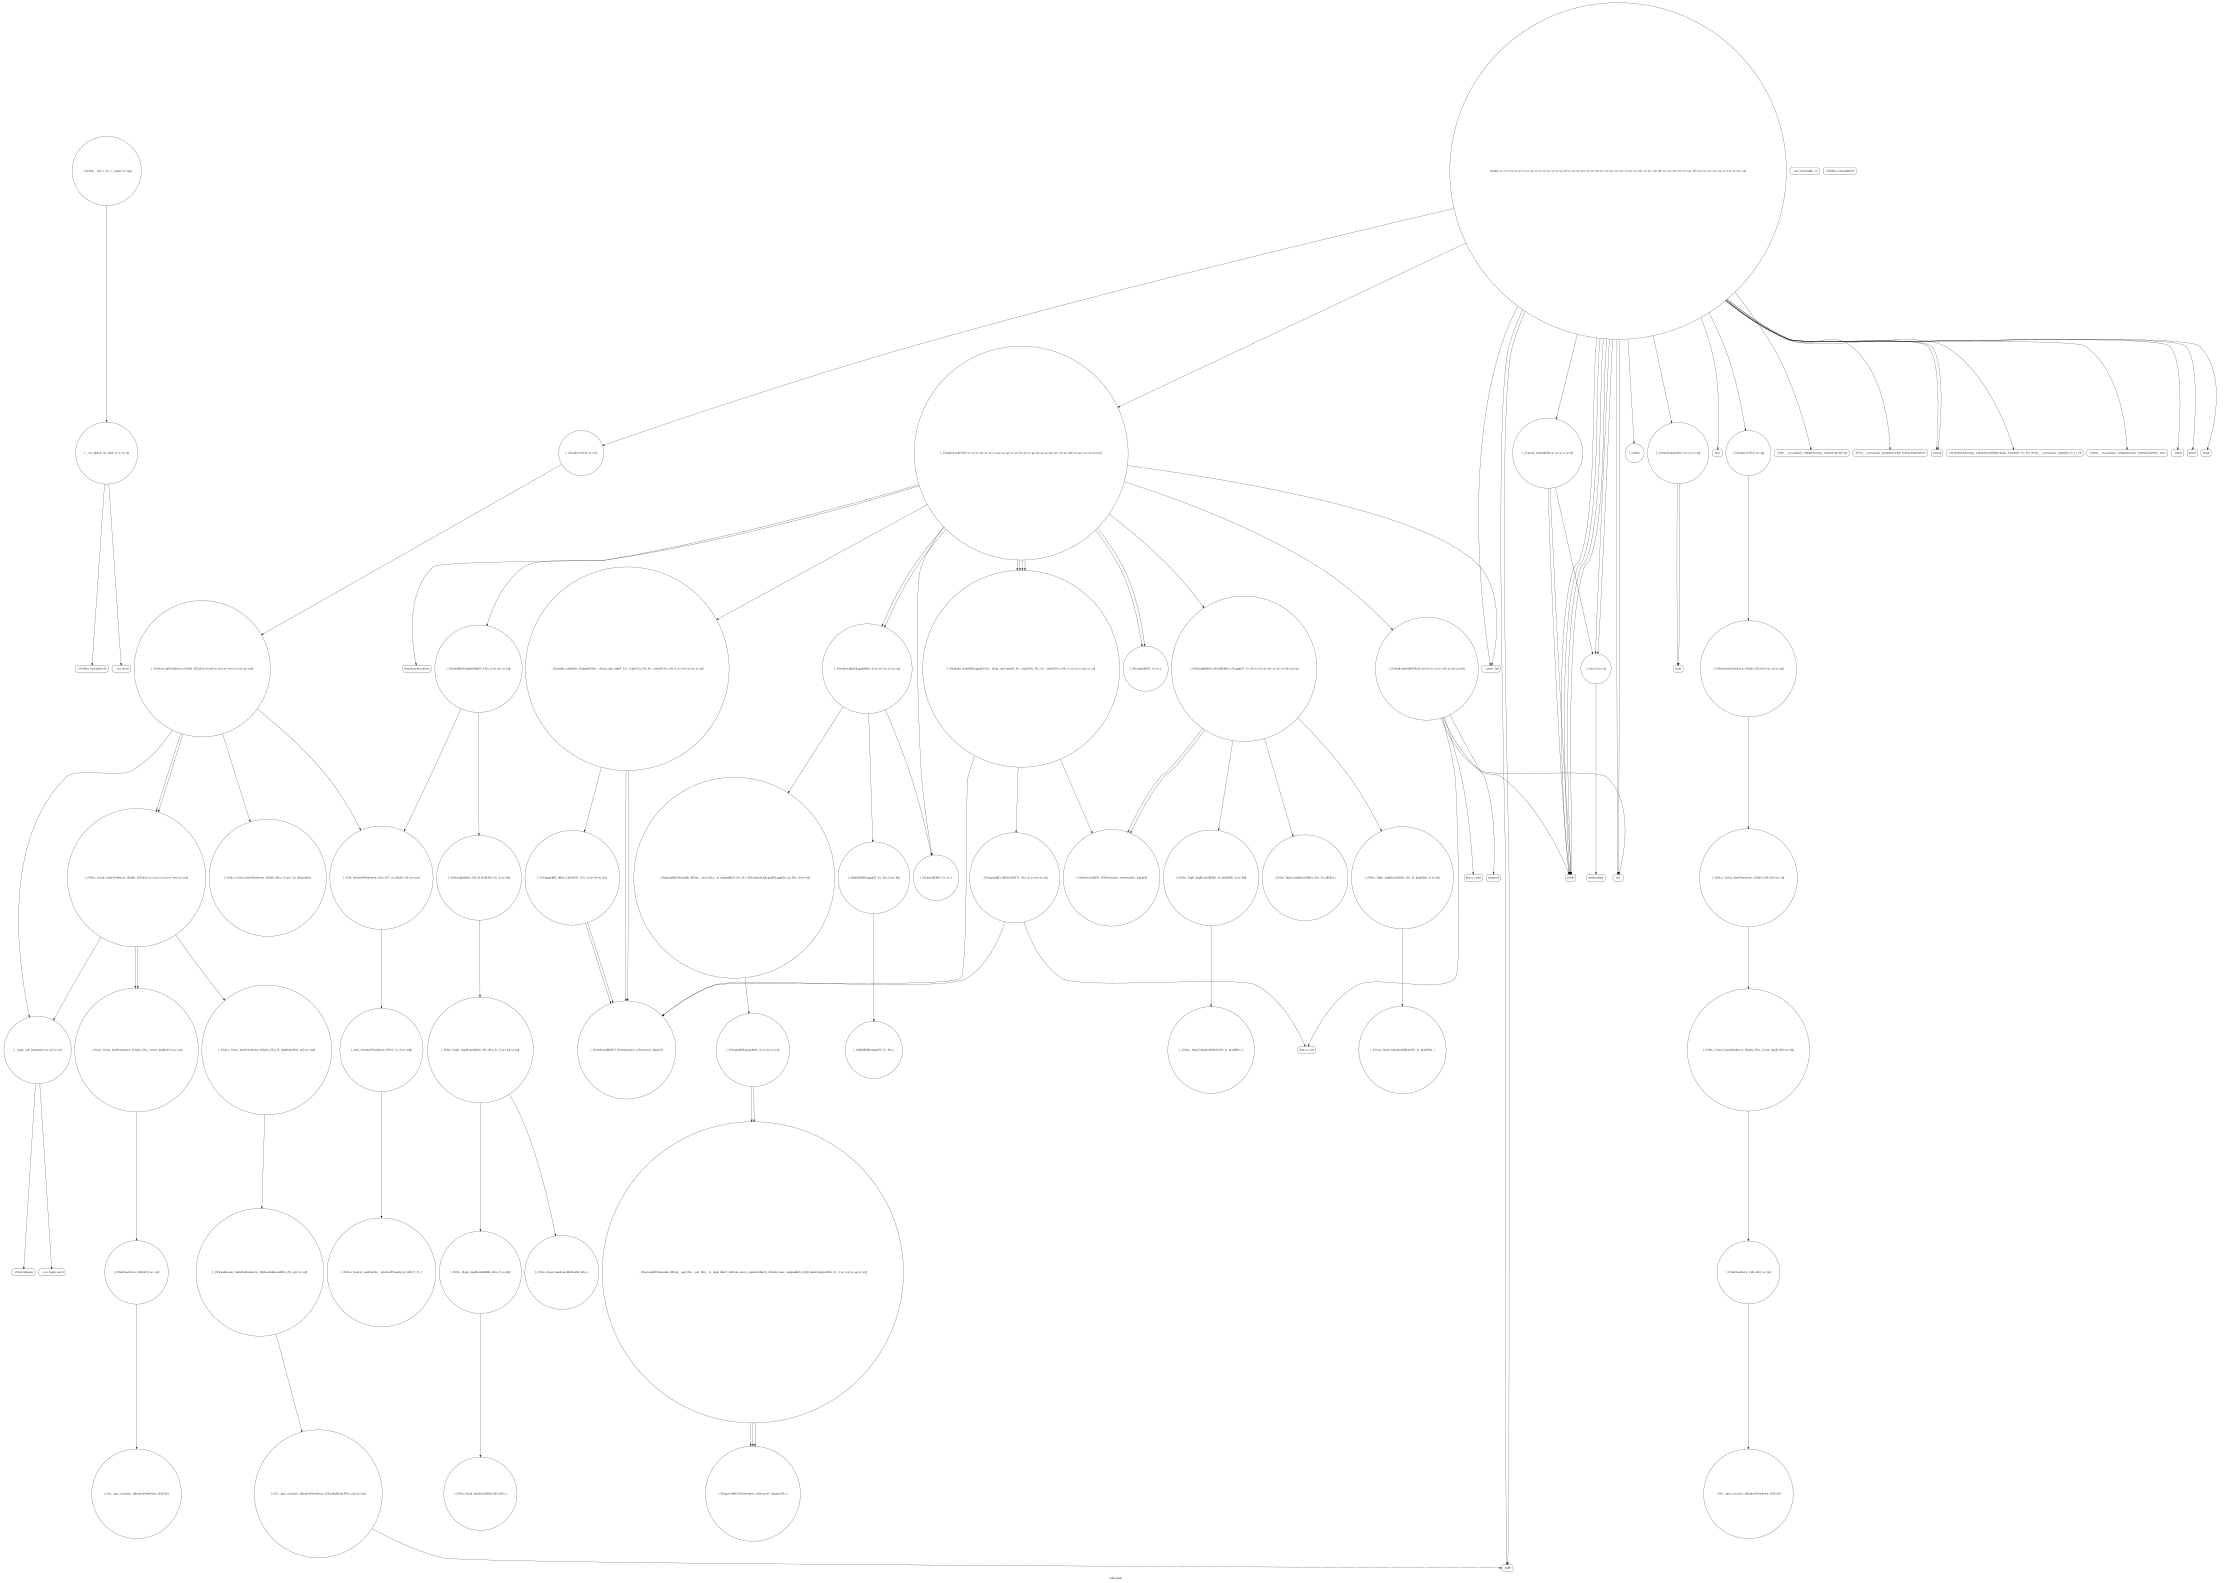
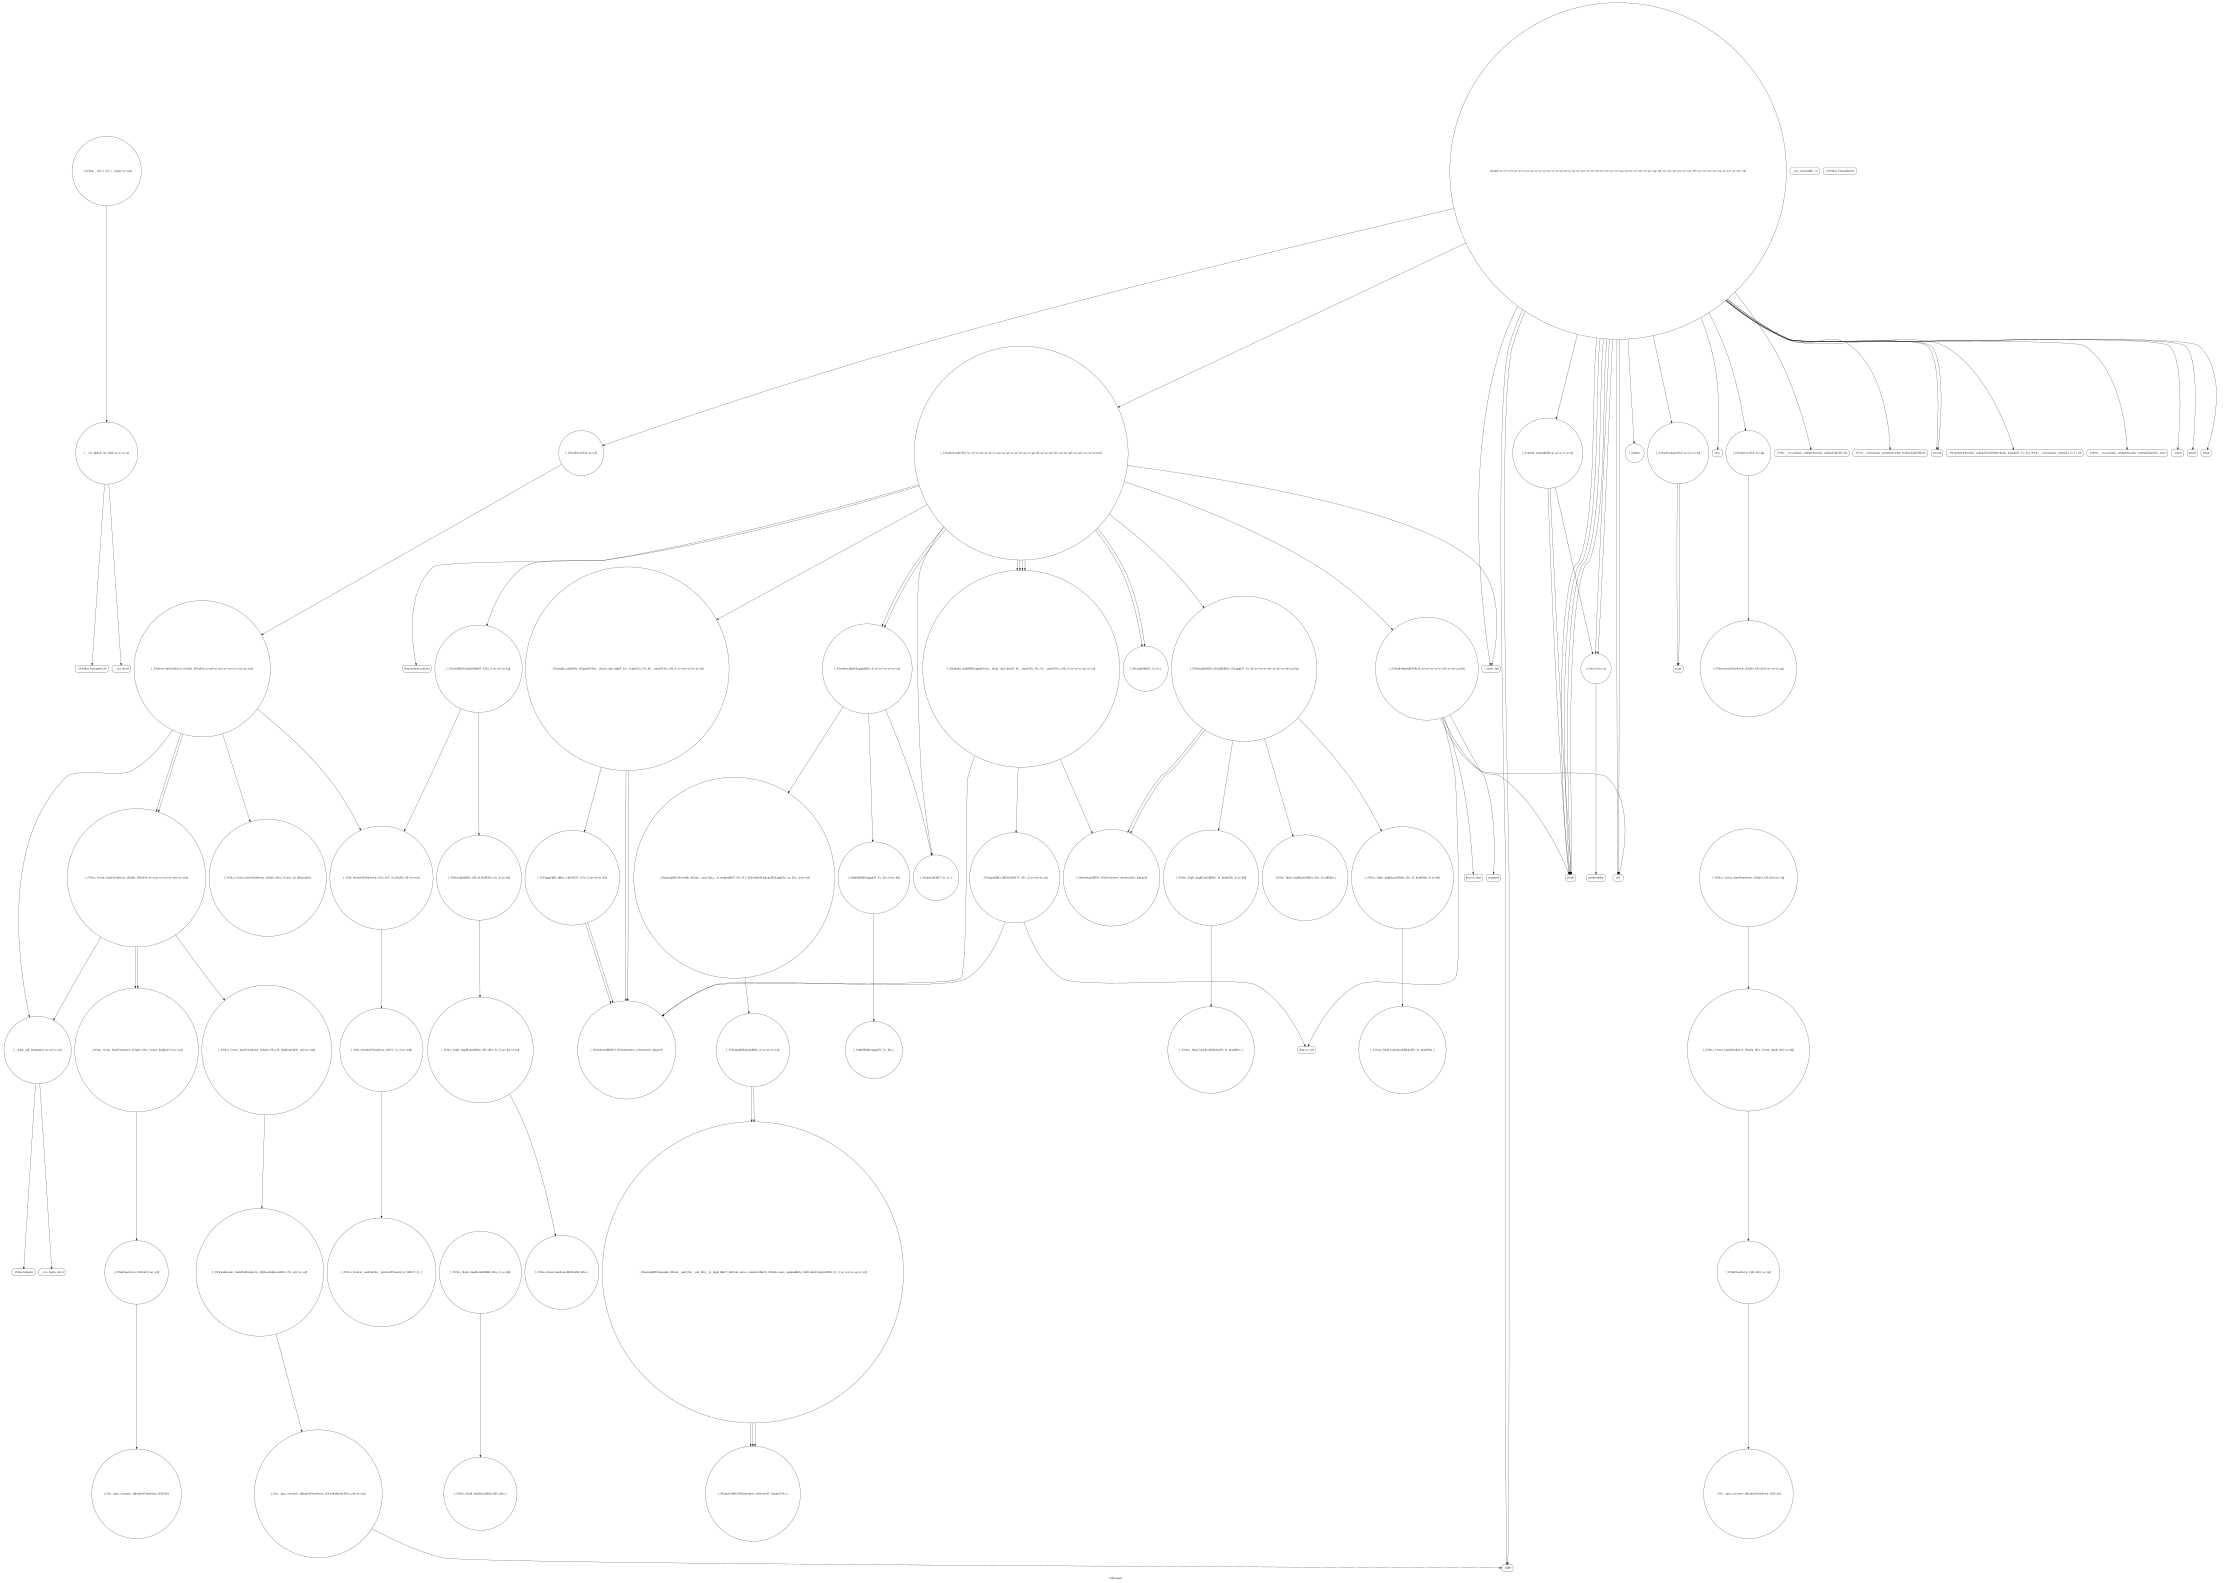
(1748, 772) -> none
(480, 1166) -> none
